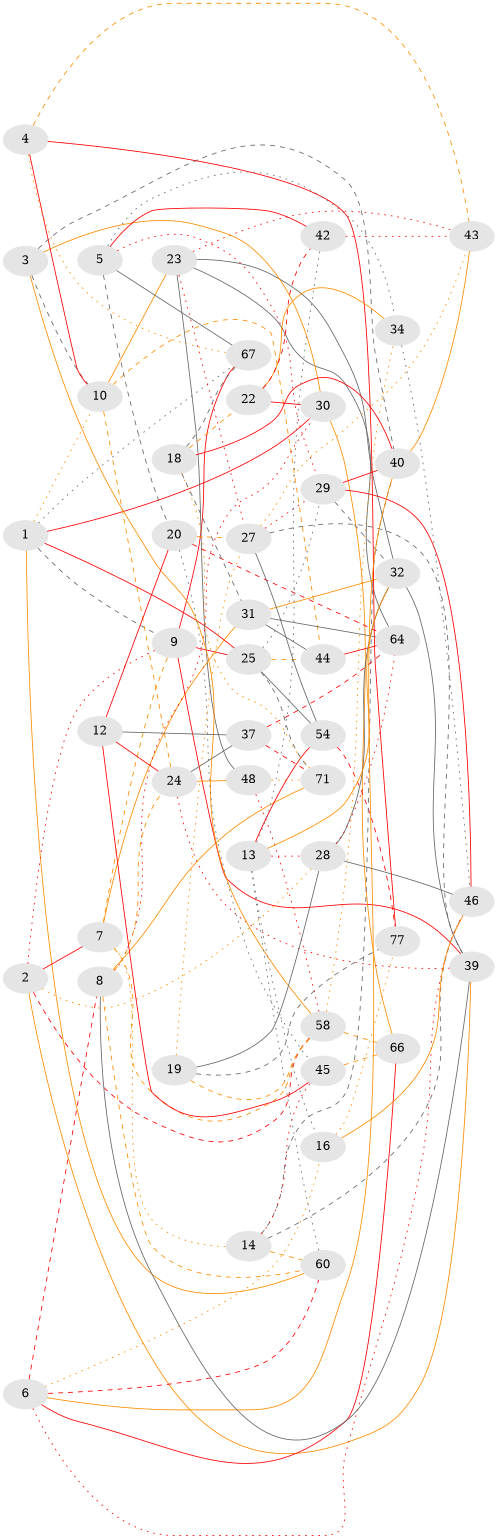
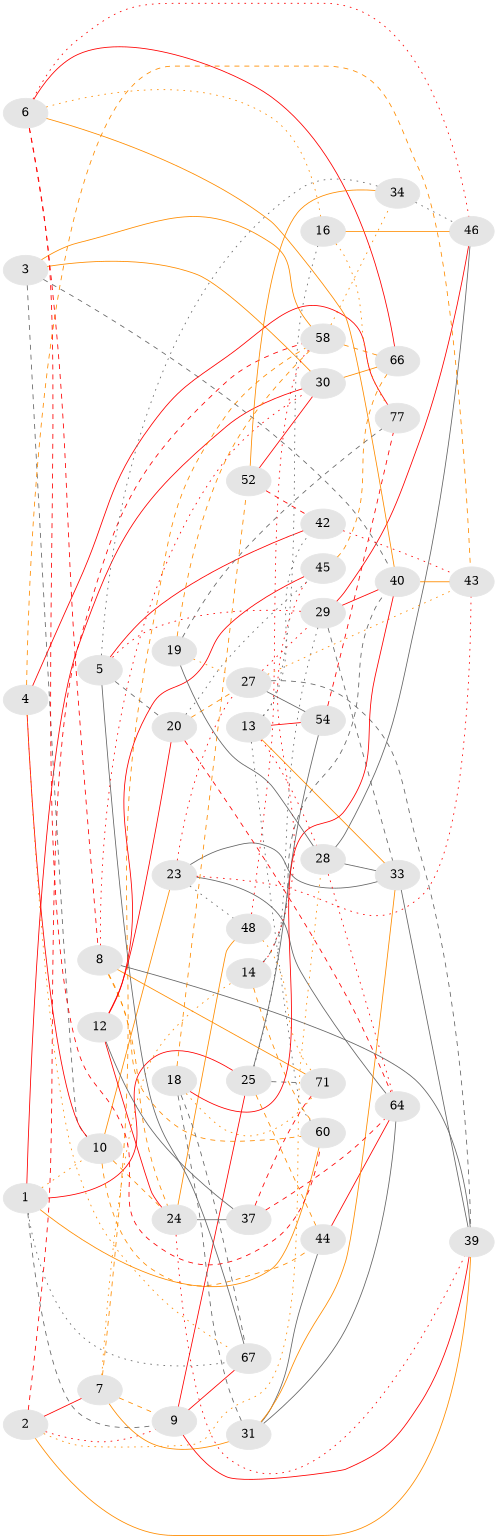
(249, 400) -> (249, 481)
(198, 461) -> (212, 902)
(397, 574) -> (397, 875)
(418, 1121) -> none
